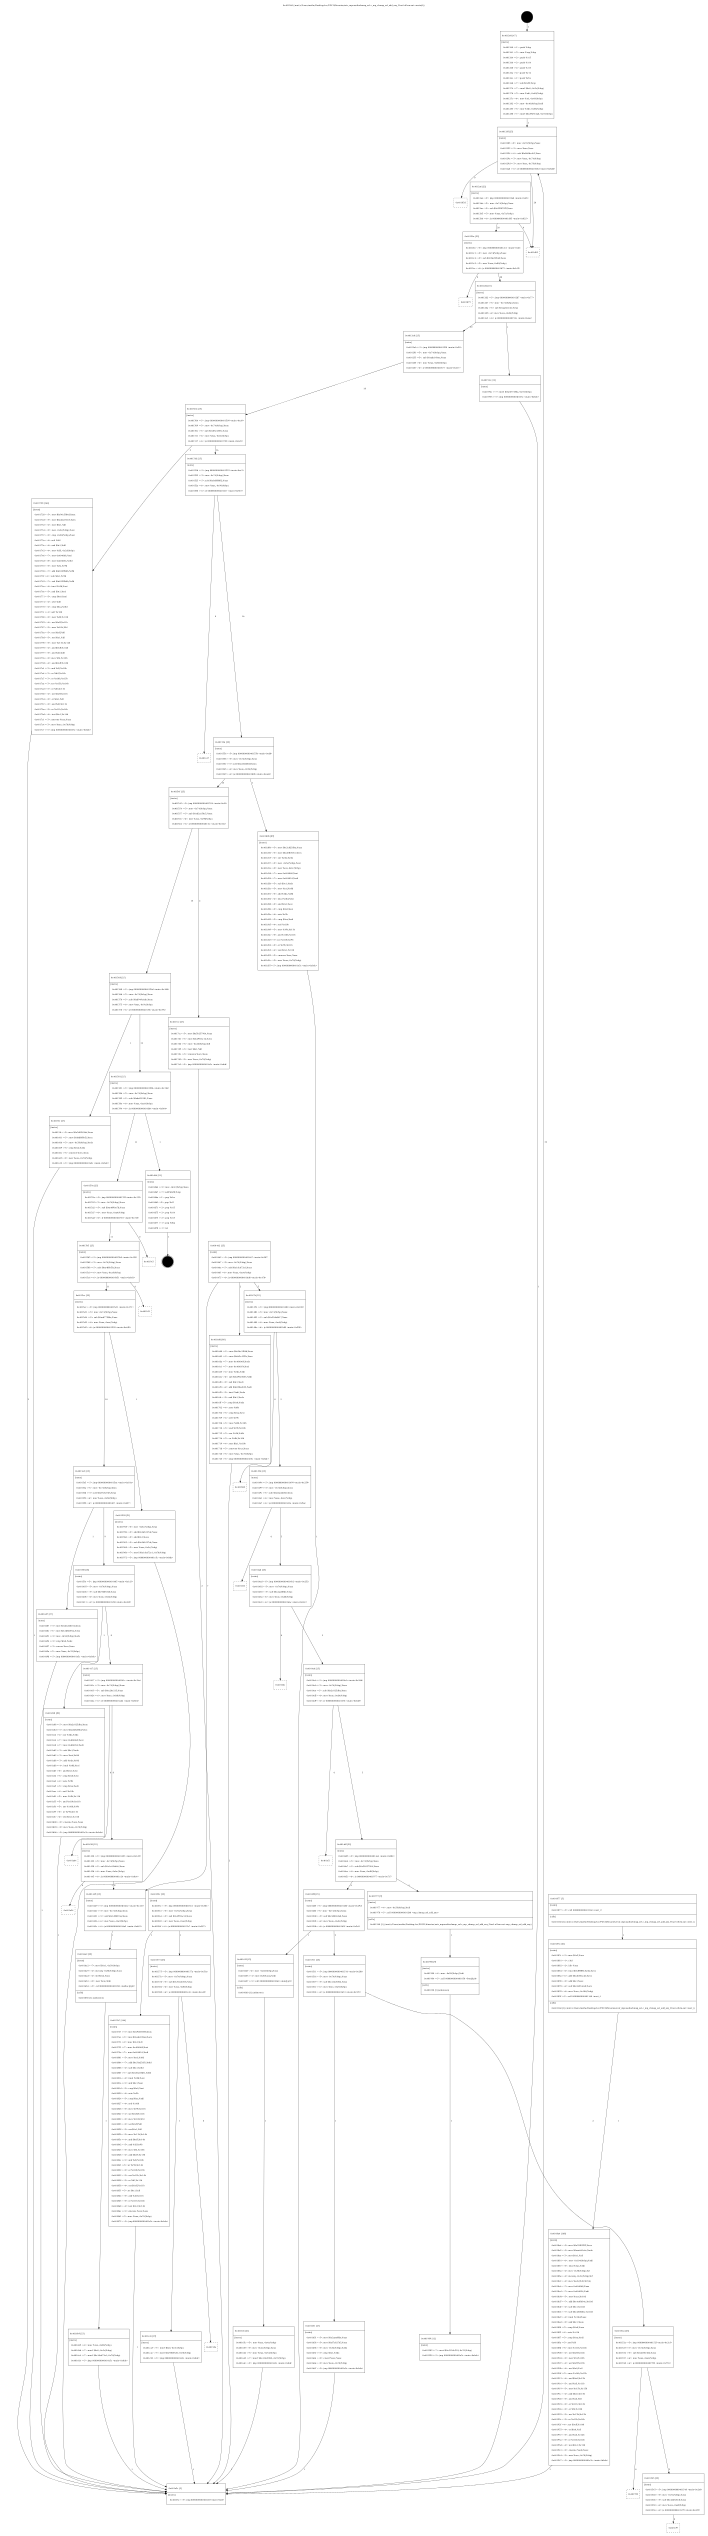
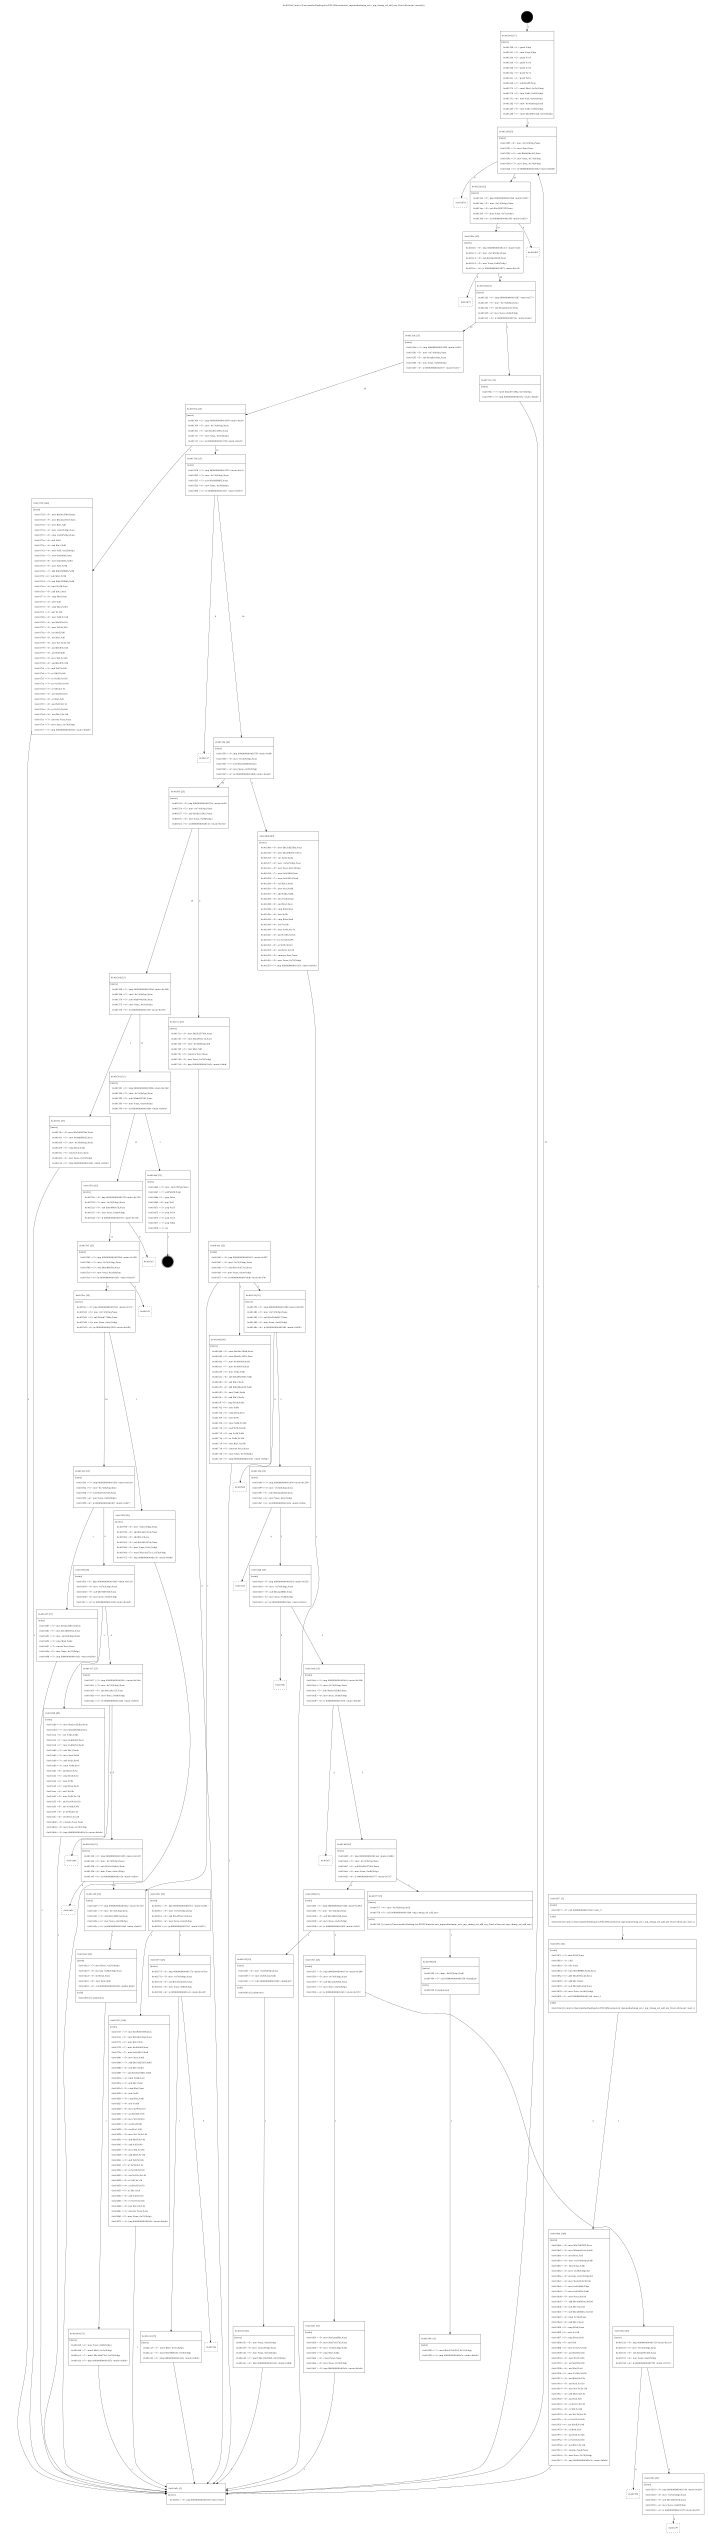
(533, 210) -> (513, 177)
